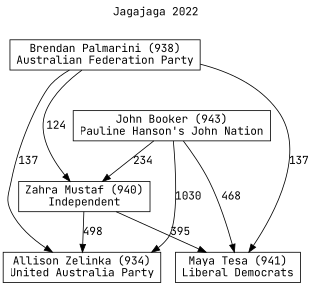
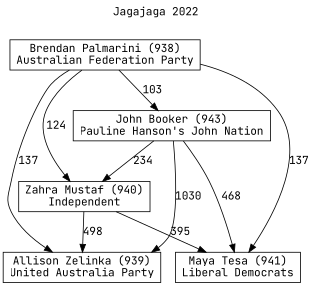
none -> (136, 87)
(82, 267) -> (82, 267)
